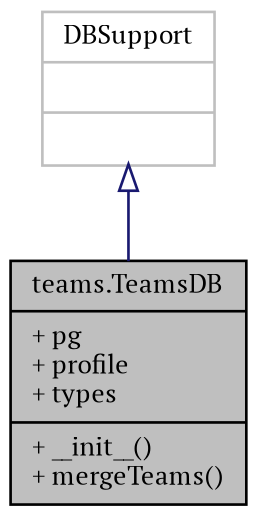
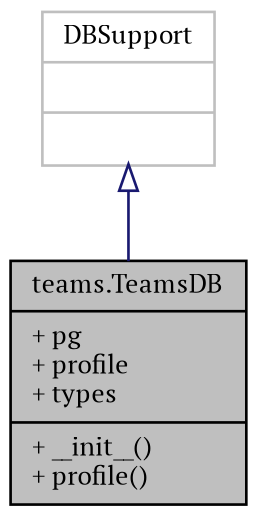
(128, 477) -> (91, 477)
